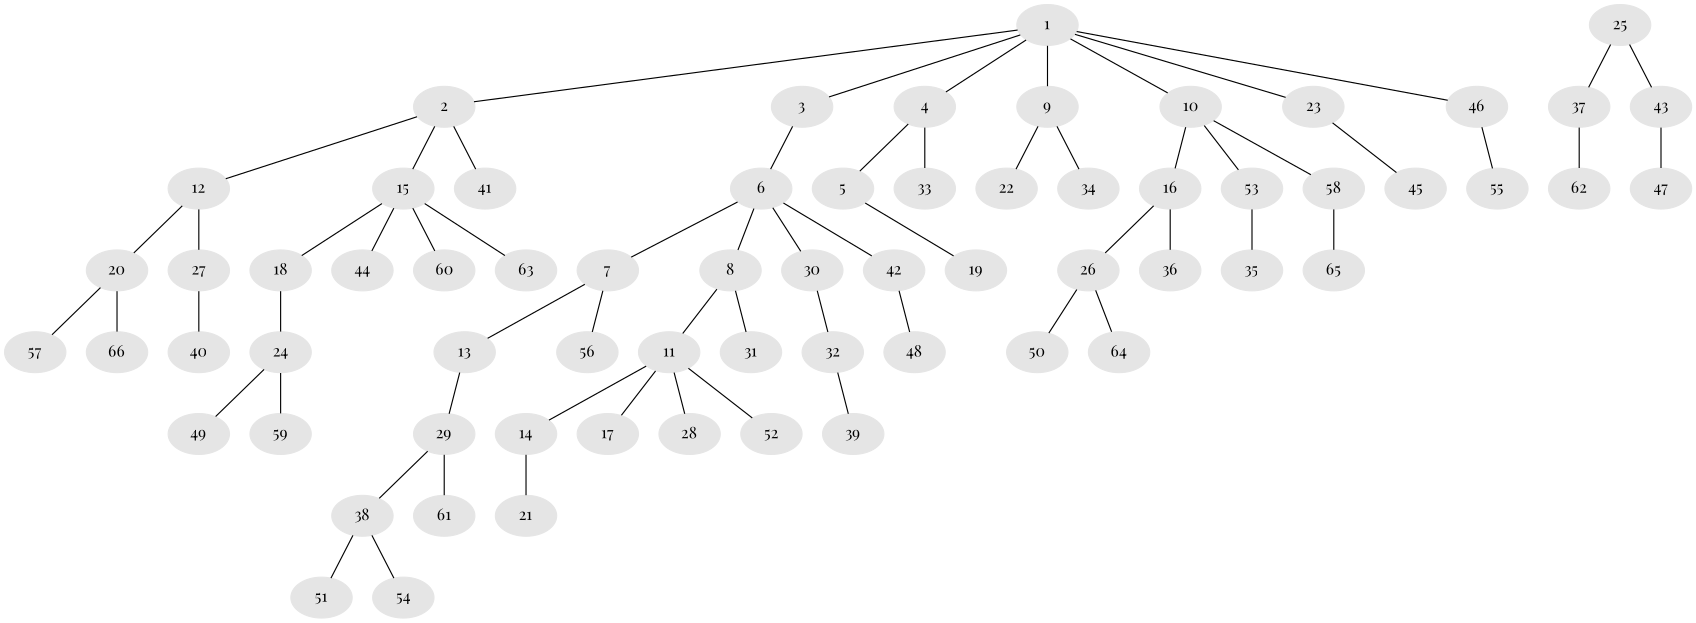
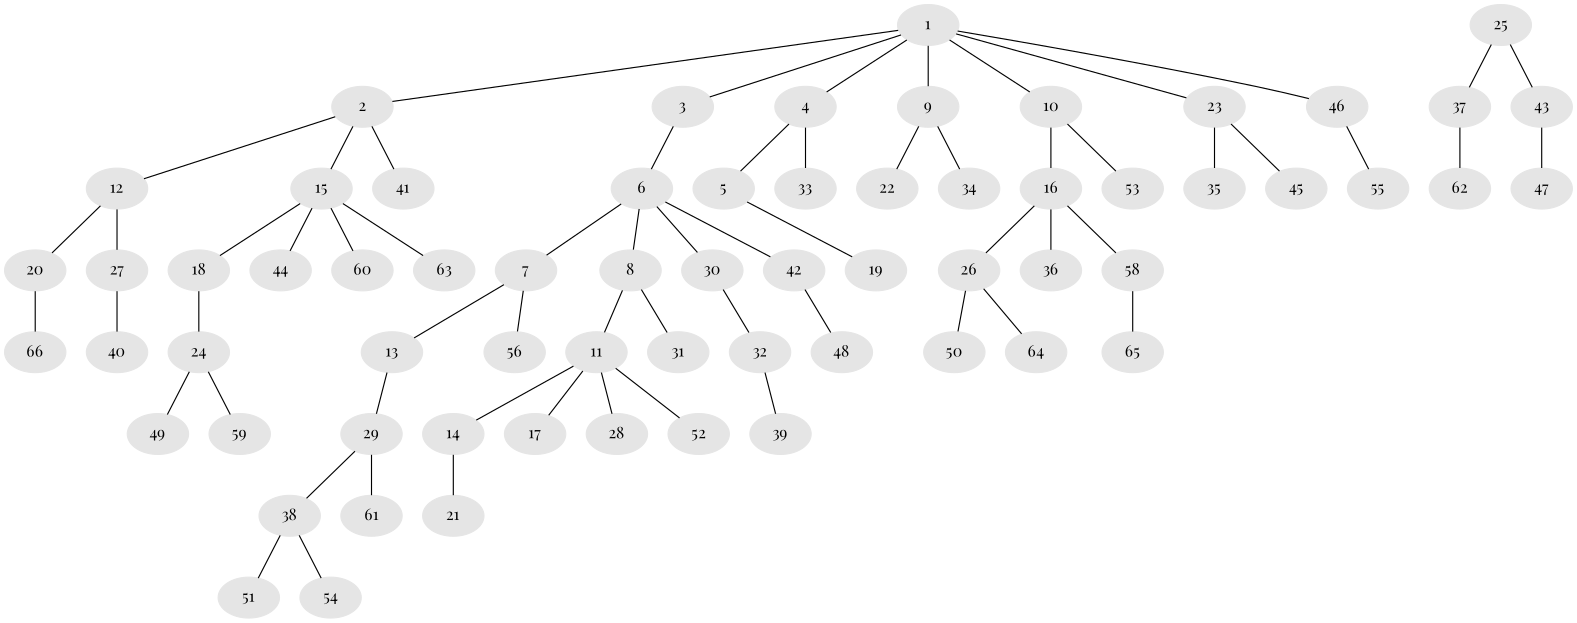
(1262, 148) -> (1092, 229)
(1252, 230) -> (1215, 148)
(35, 352) -> none
